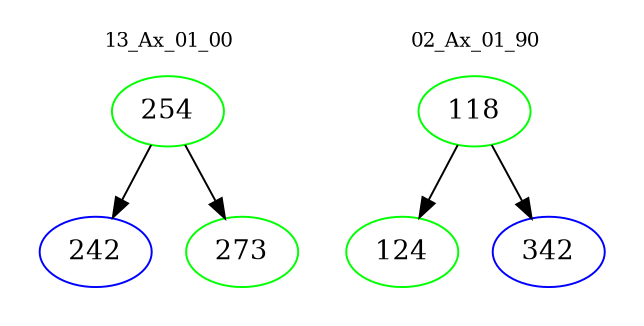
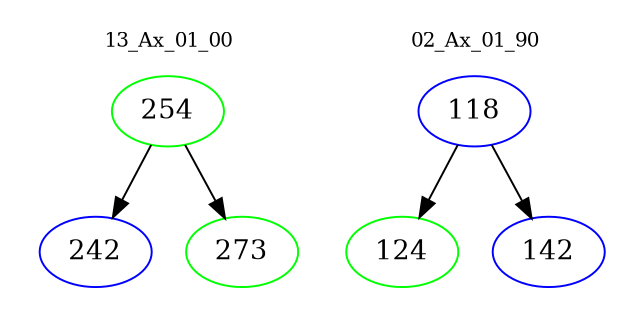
(475, 111) -> (475, 111)
(549, 252) -> (549, 252)
